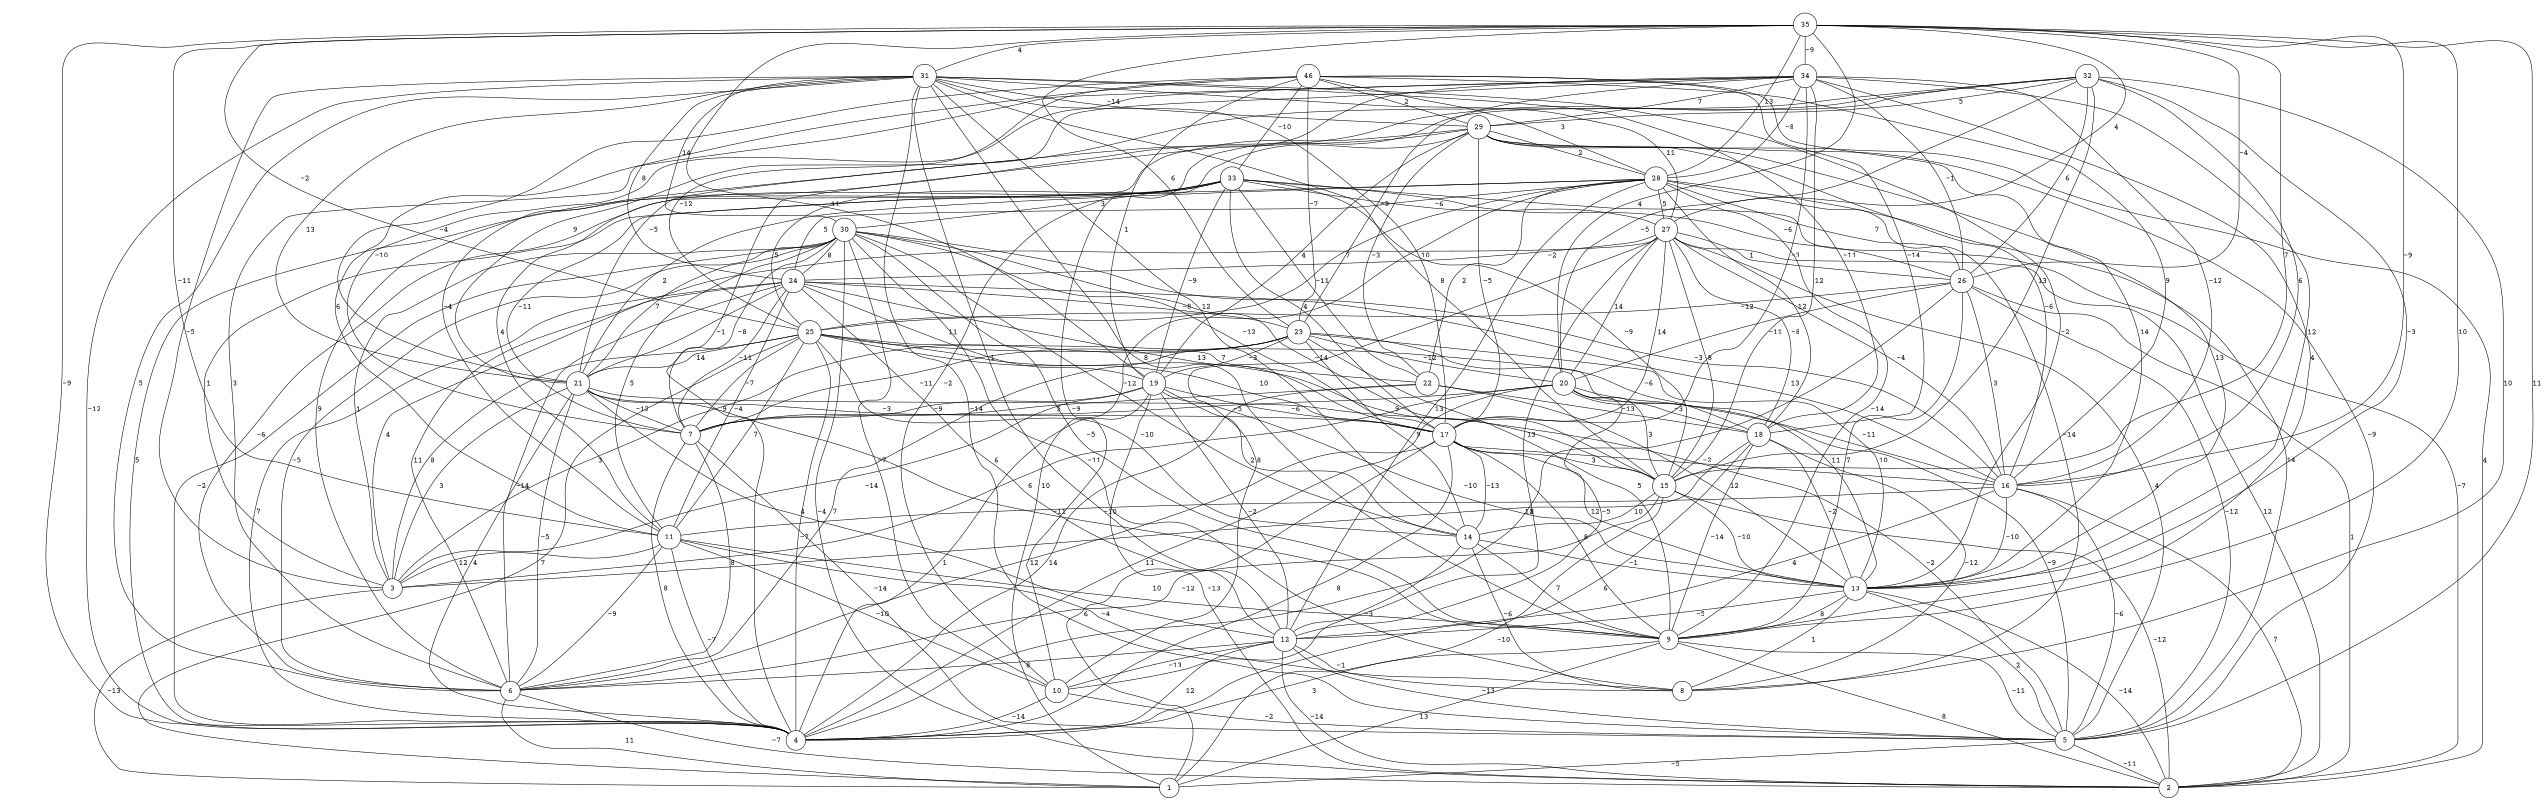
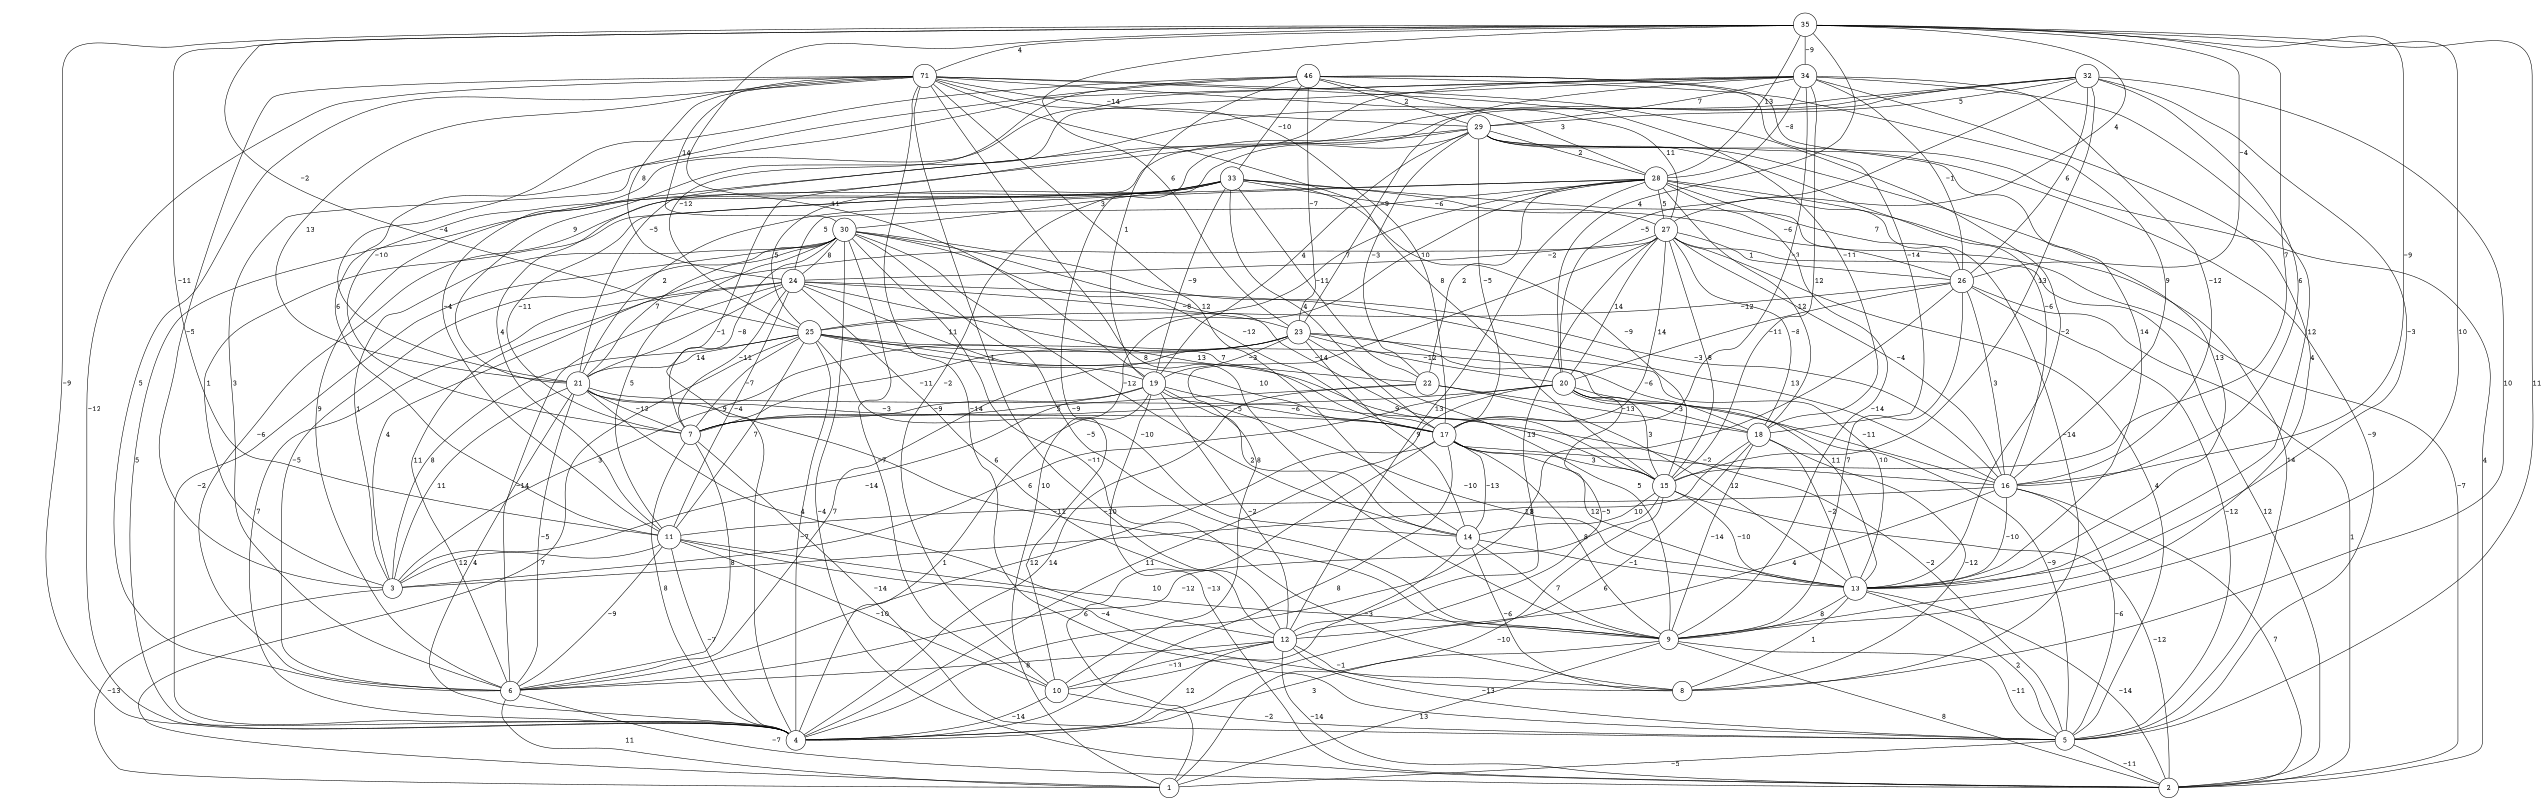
(925, 76) -> (925, 76)
(441, 486) -> (441, 486)
(1571, 623) -> none
